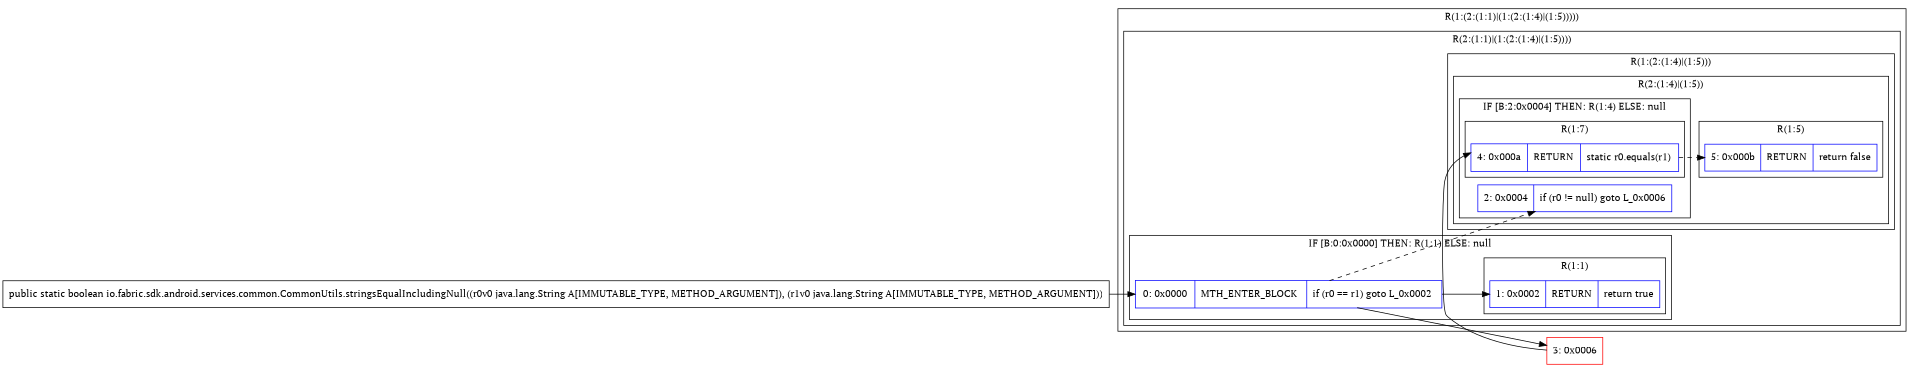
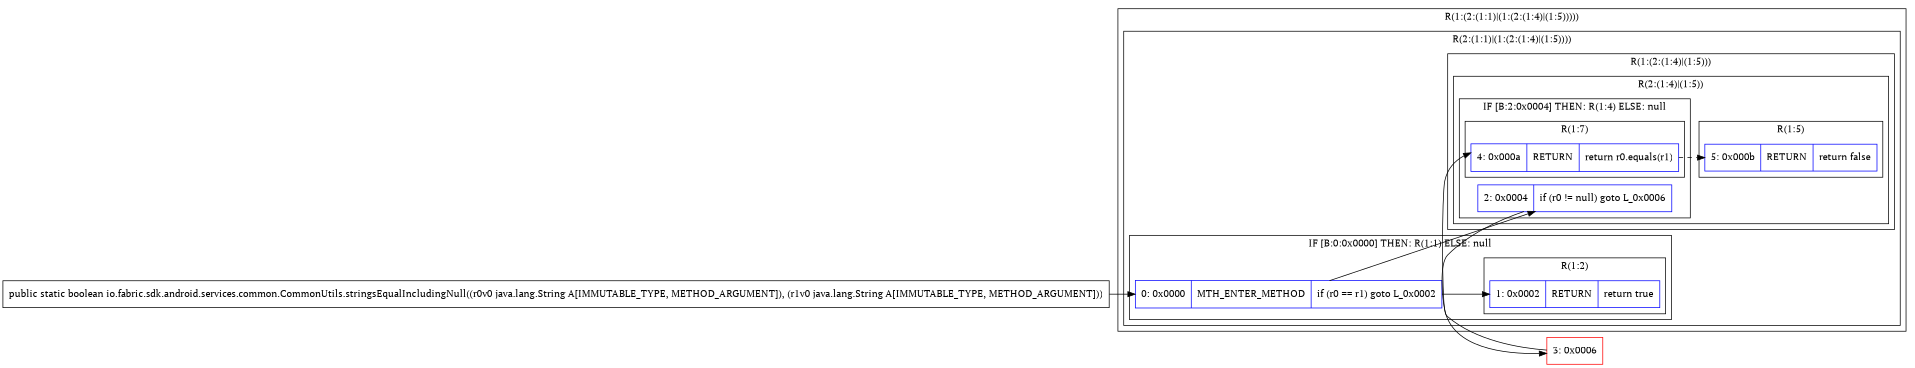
(1629, 157) -> (1629, 157)
(1429, 247) -> (1429, 247)
(1575, 266) -> (1575, 266)
(1249, 294) -> (1251, 294)
(1448, 326) -> (1451, 252)
